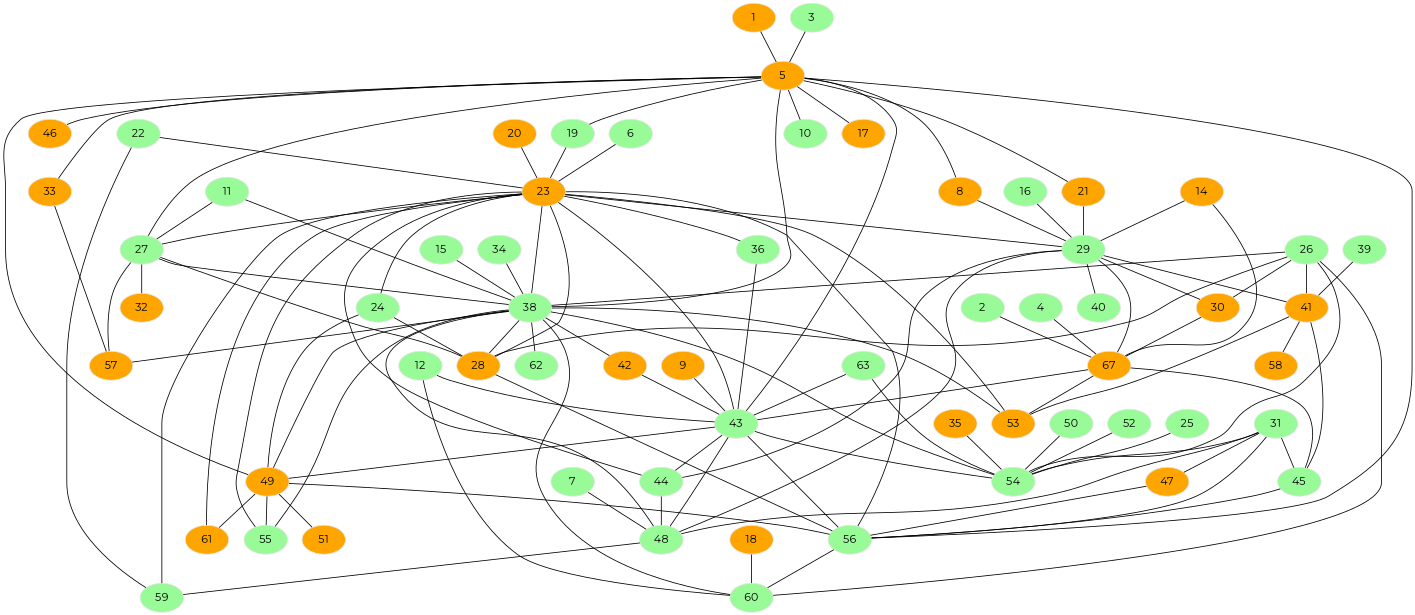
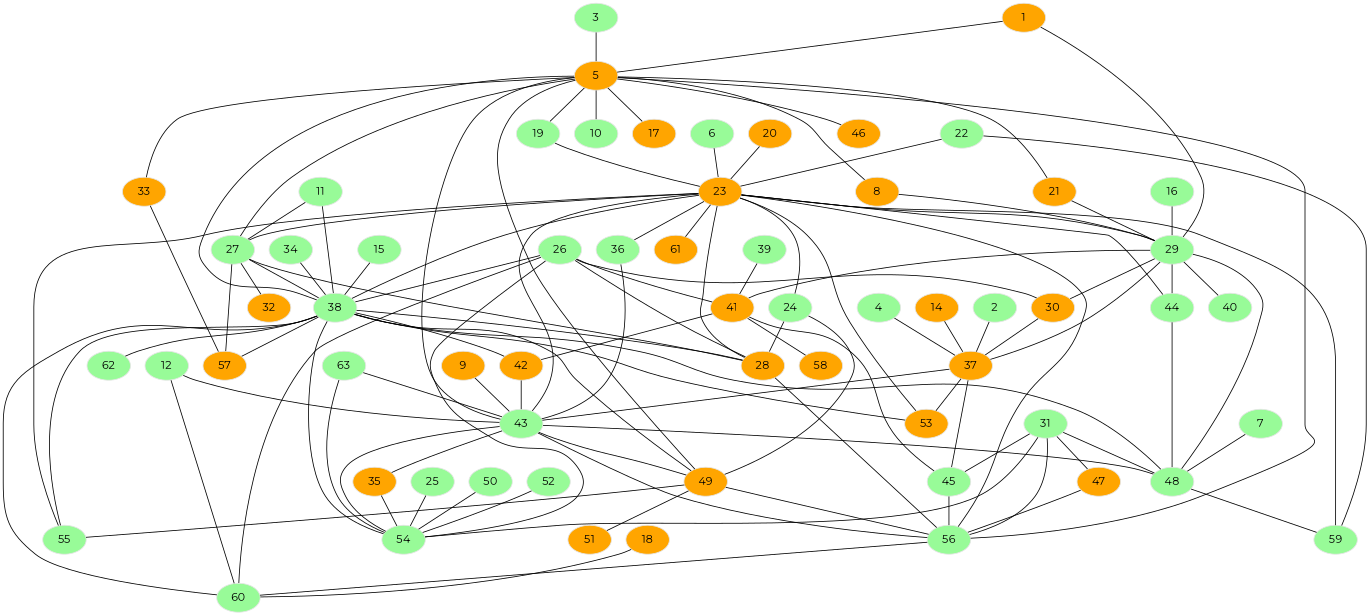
(1143, 221) -> (1156, 113)
(1109, 366) -> (971, 366)
(1175, 366) -> (640, 333)
(699, 453) -> (446, 451)
(237, 511) -> none
